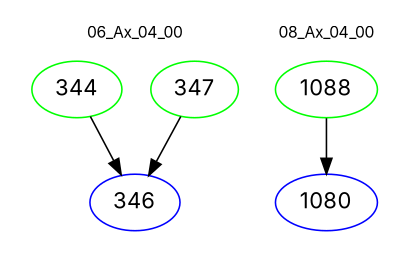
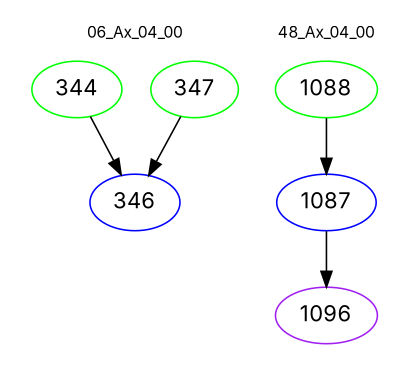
(326, 34) -> (326, 34)
(326, 202) -> (326, 202)
none -> (326, 315)
